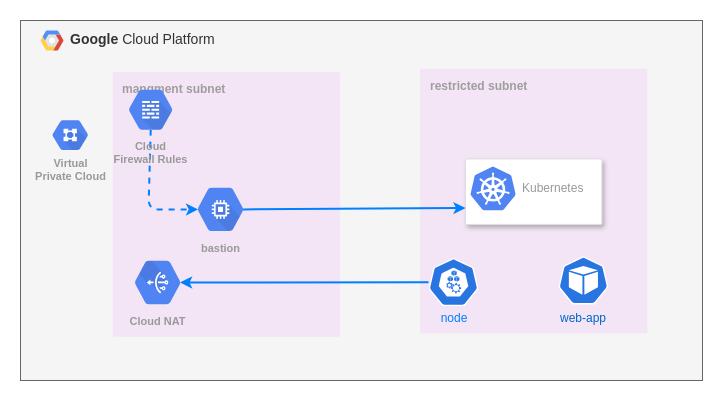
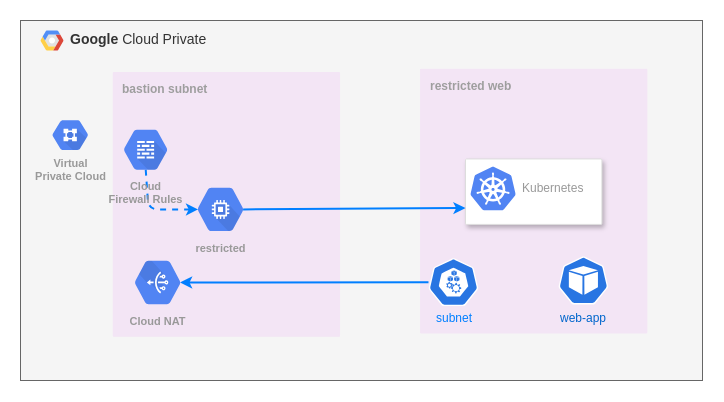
(144, 40) -> (140, 40)
(485, 87) -> (474, 87)
(171, 90) -> (166, 90)
(151, 110) -> (146, 150)
(221, 249) -> (221, 249)
(455, 319) -> (455, 319)
